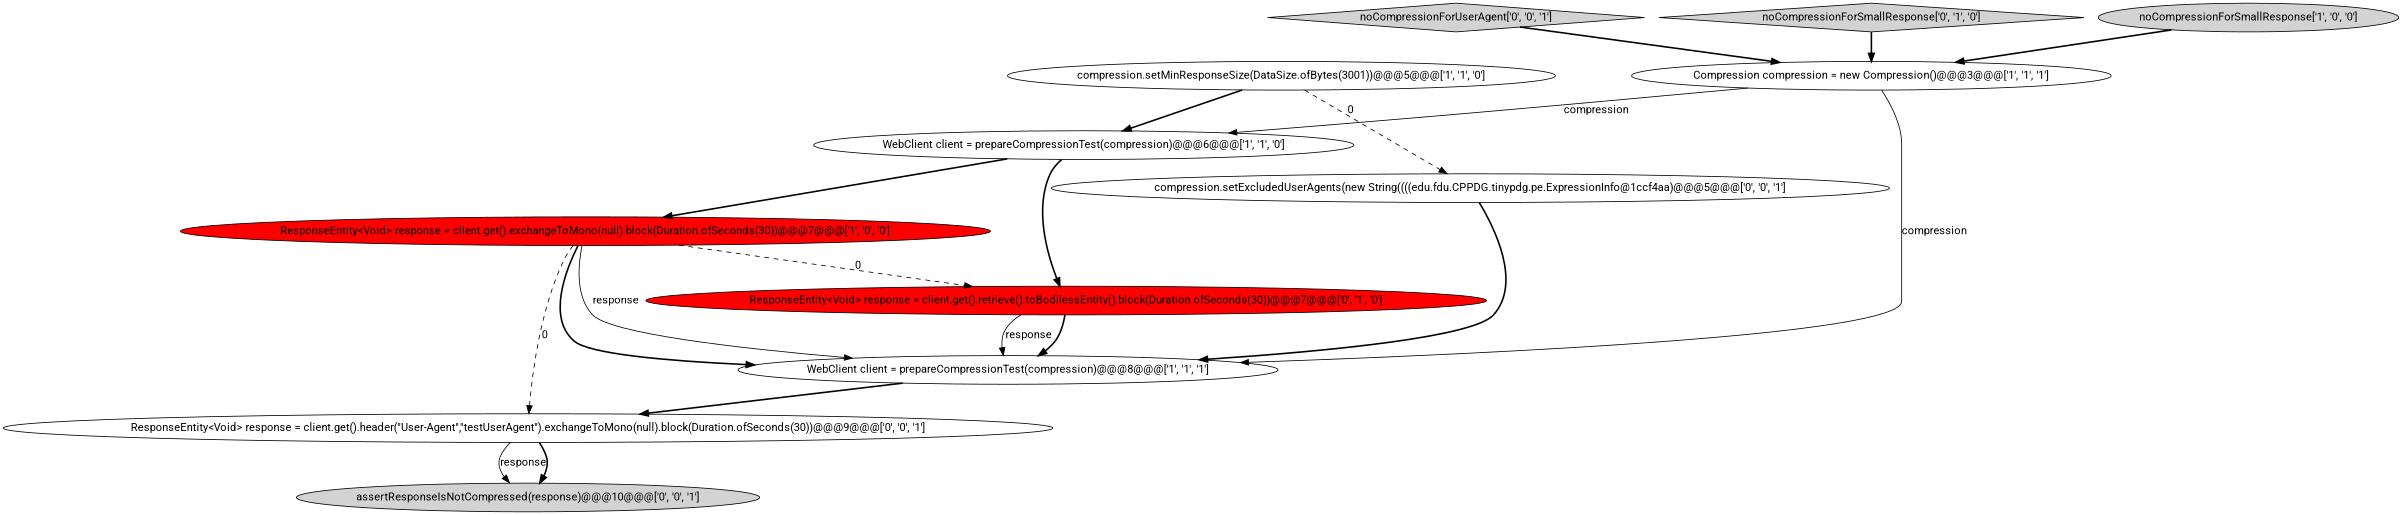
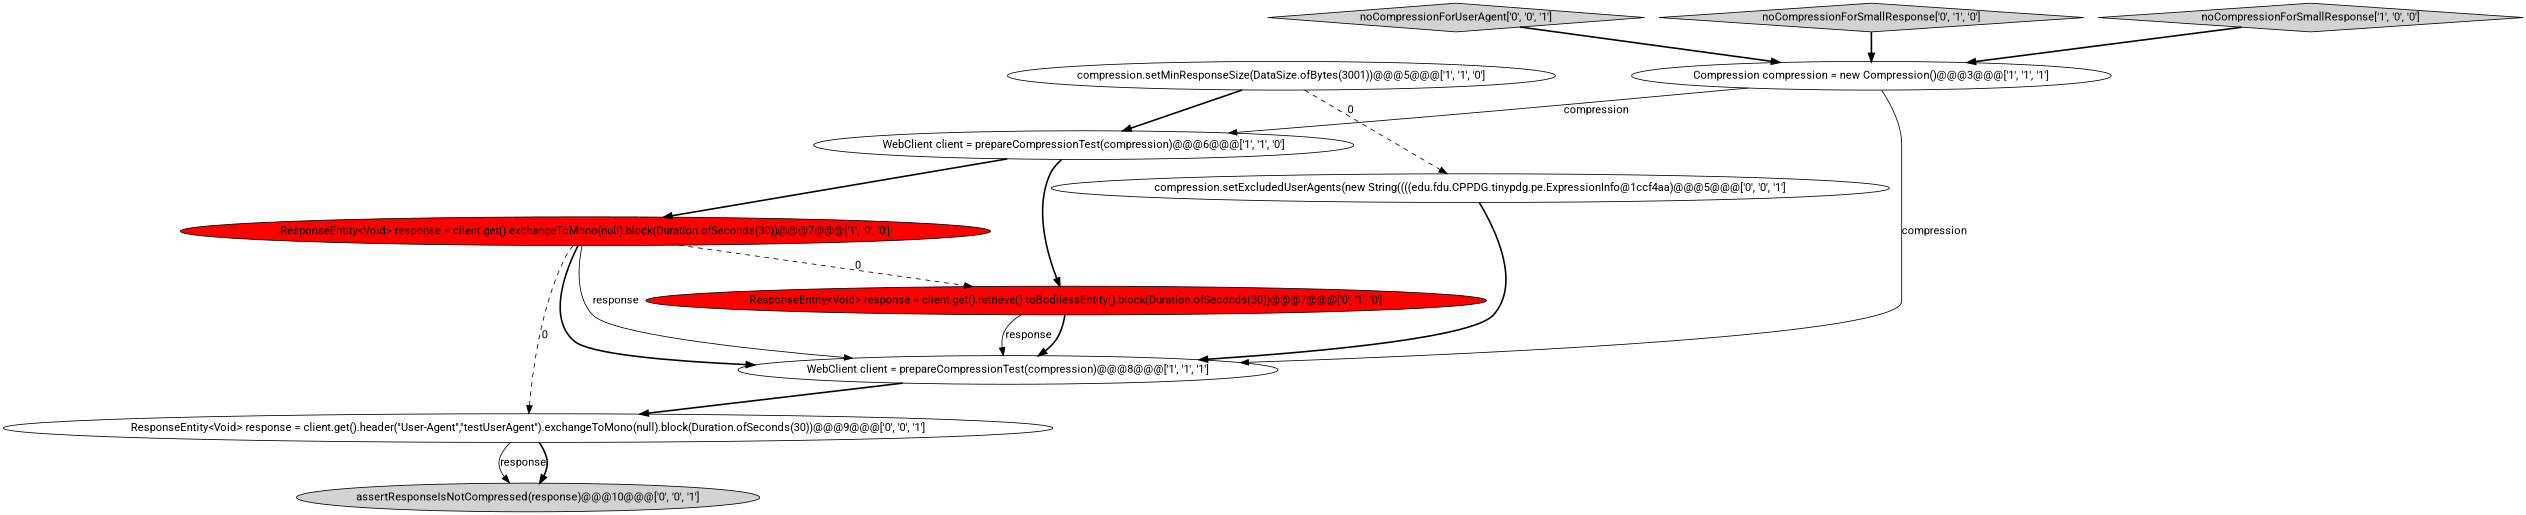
(2248, 18) -> (2311, 18)
